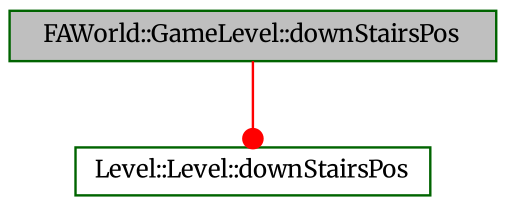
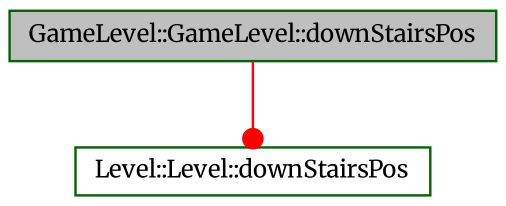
(253, 36) -> (253, 36)
